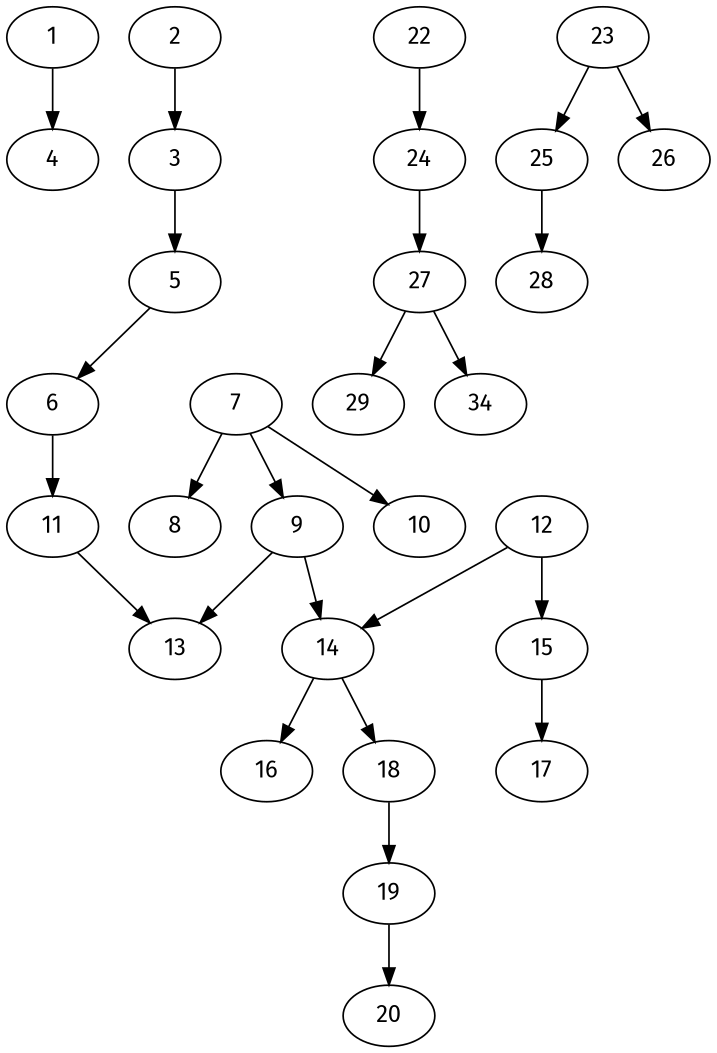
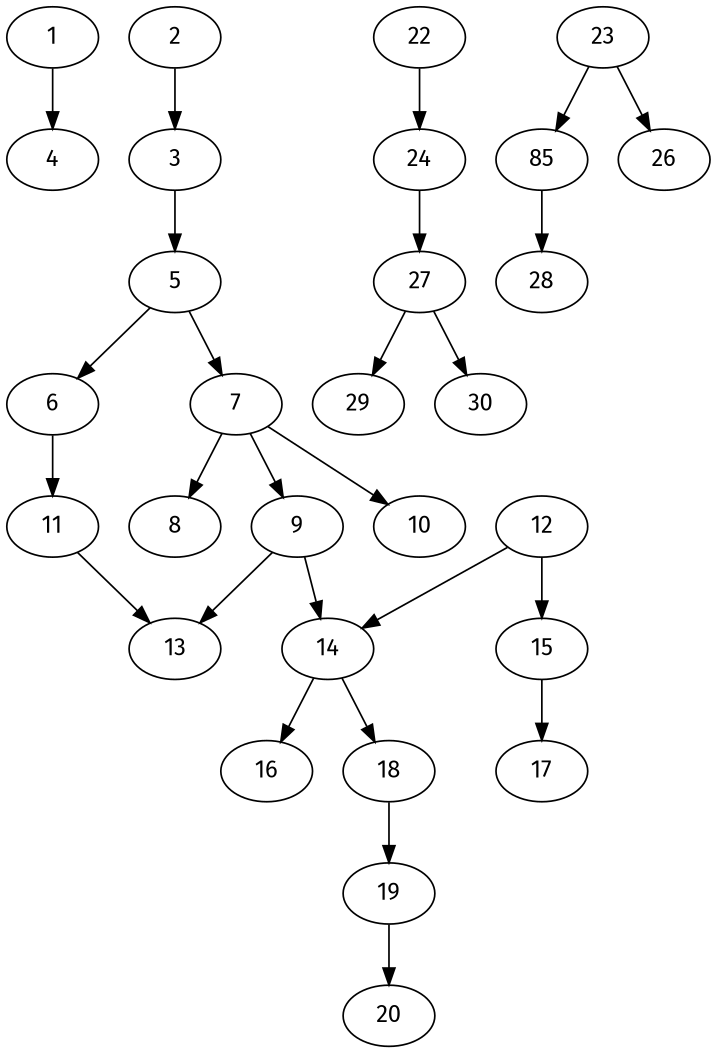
(542, 160) -> (542, 160)
none -> (202, 336)
(481, 404) -> (481, 404)
